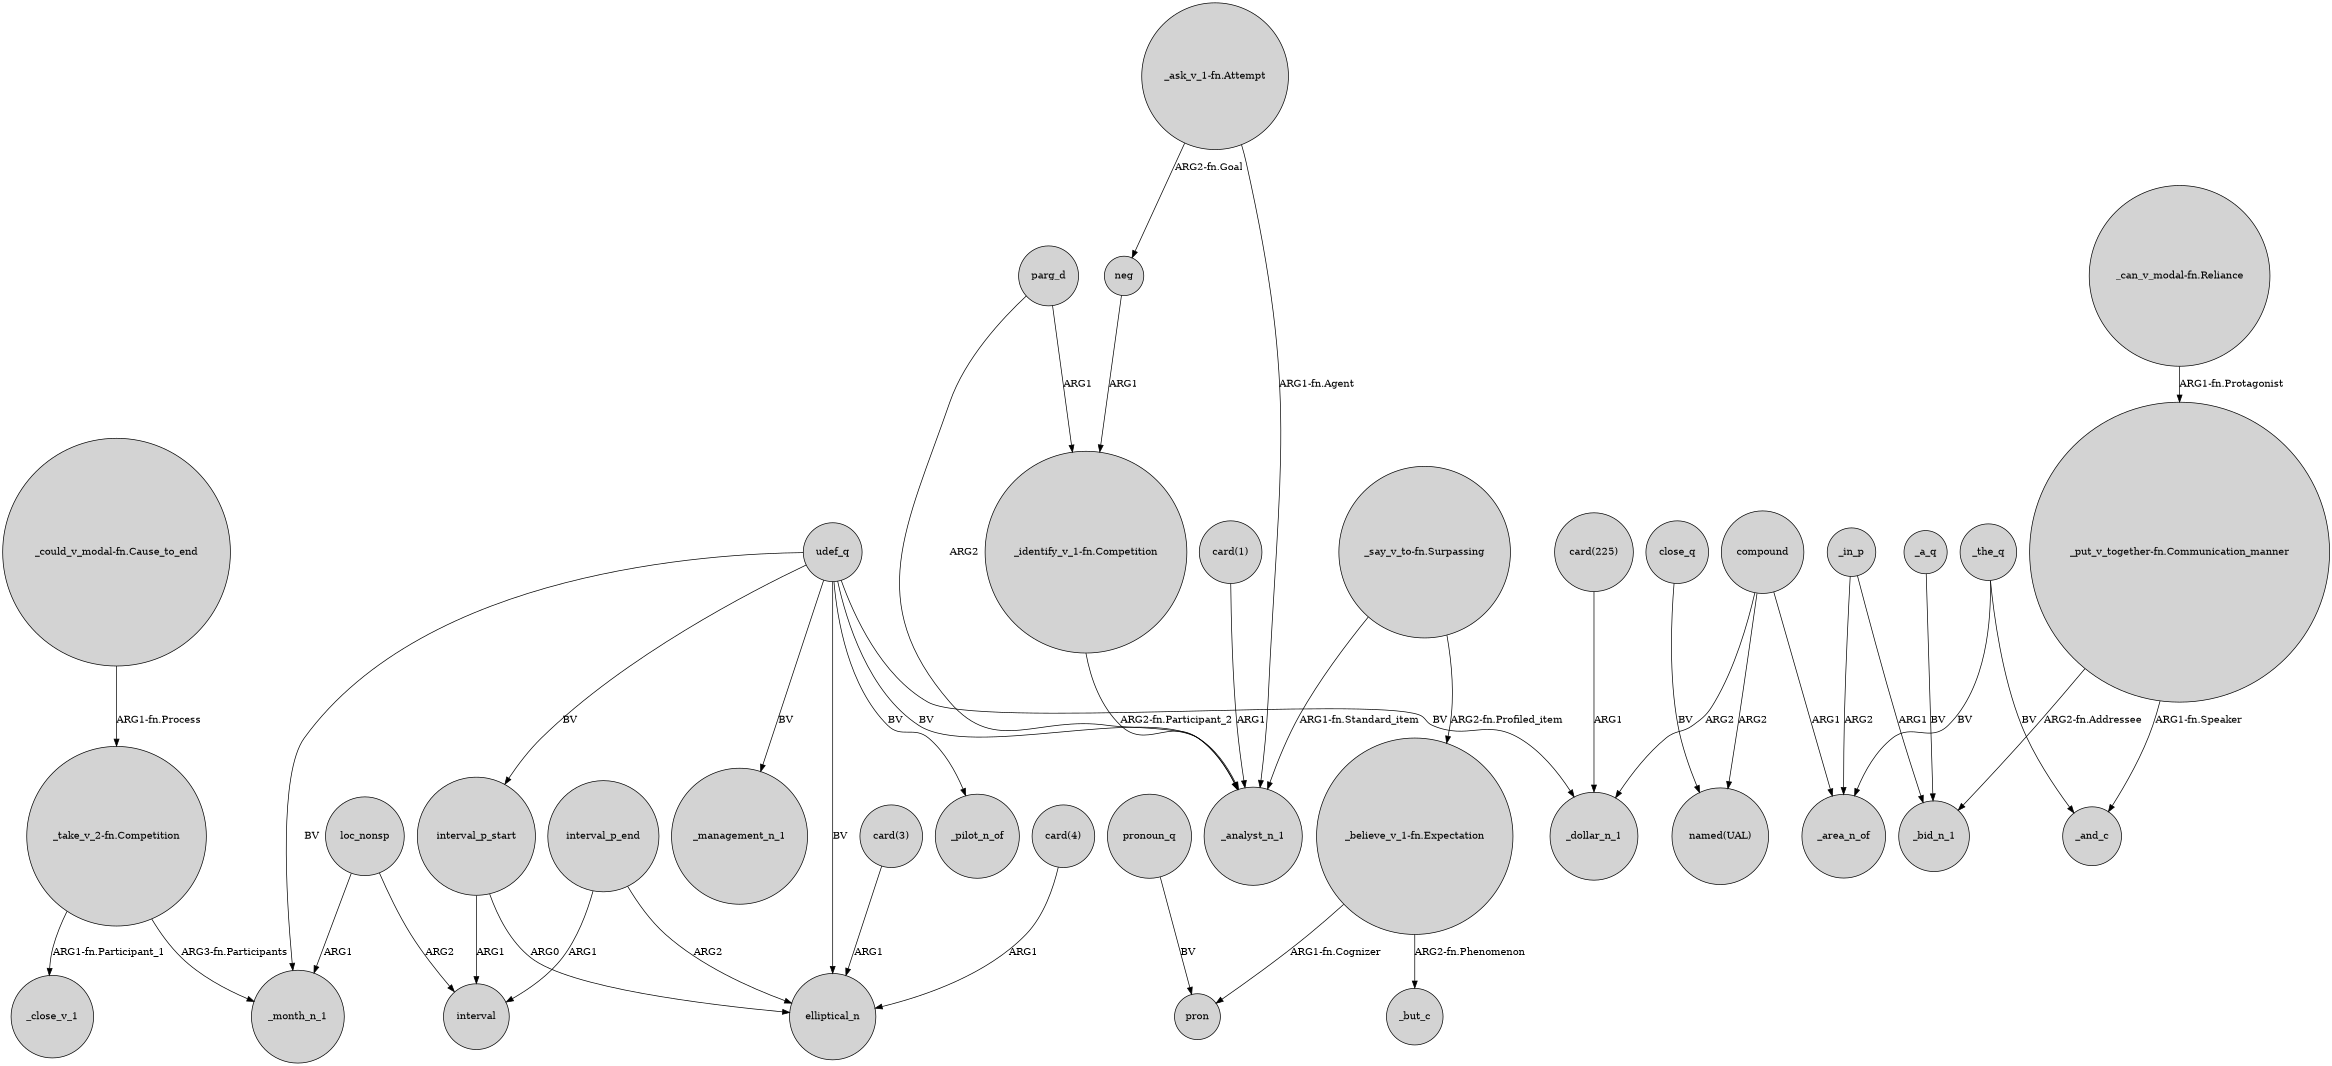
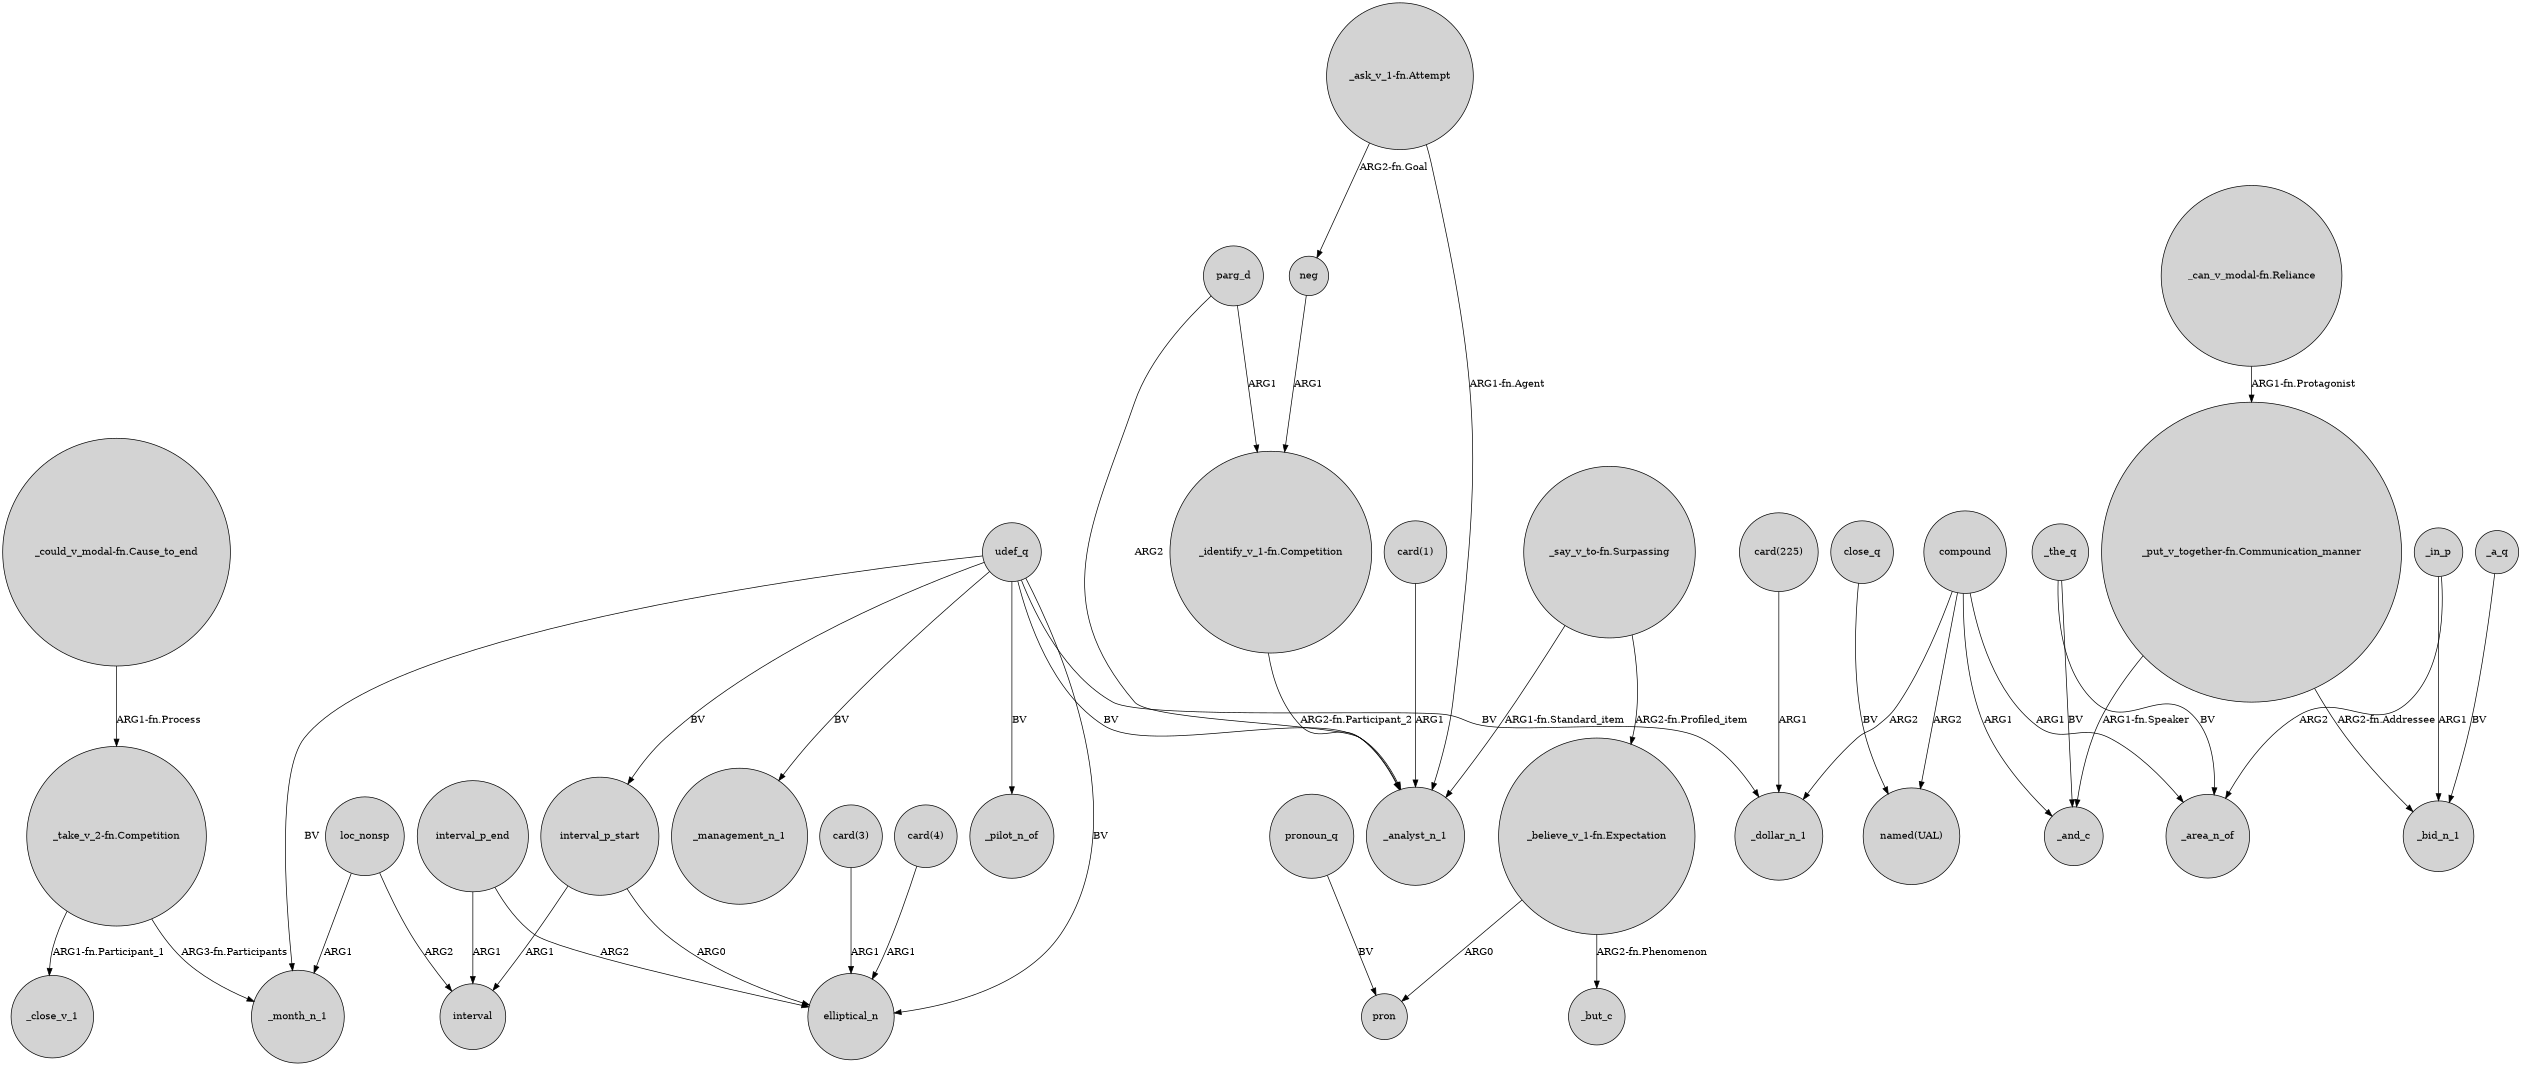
none -> (1979, 713)
(1336, 952) -> (1479, 952)
